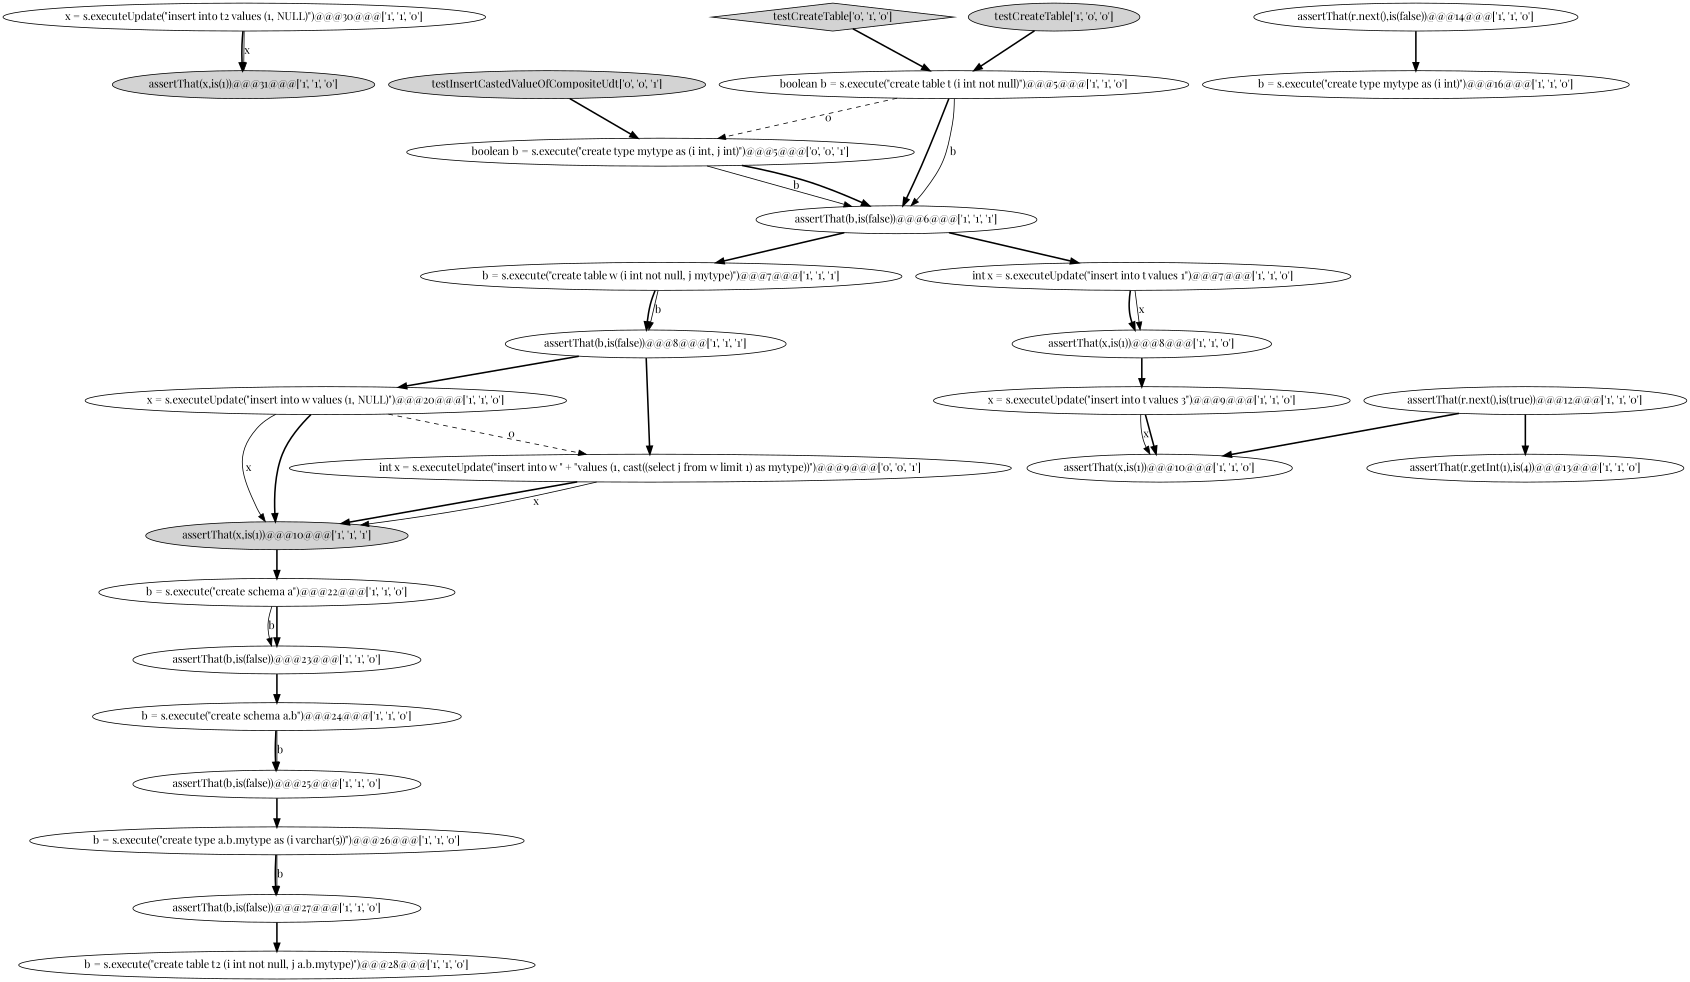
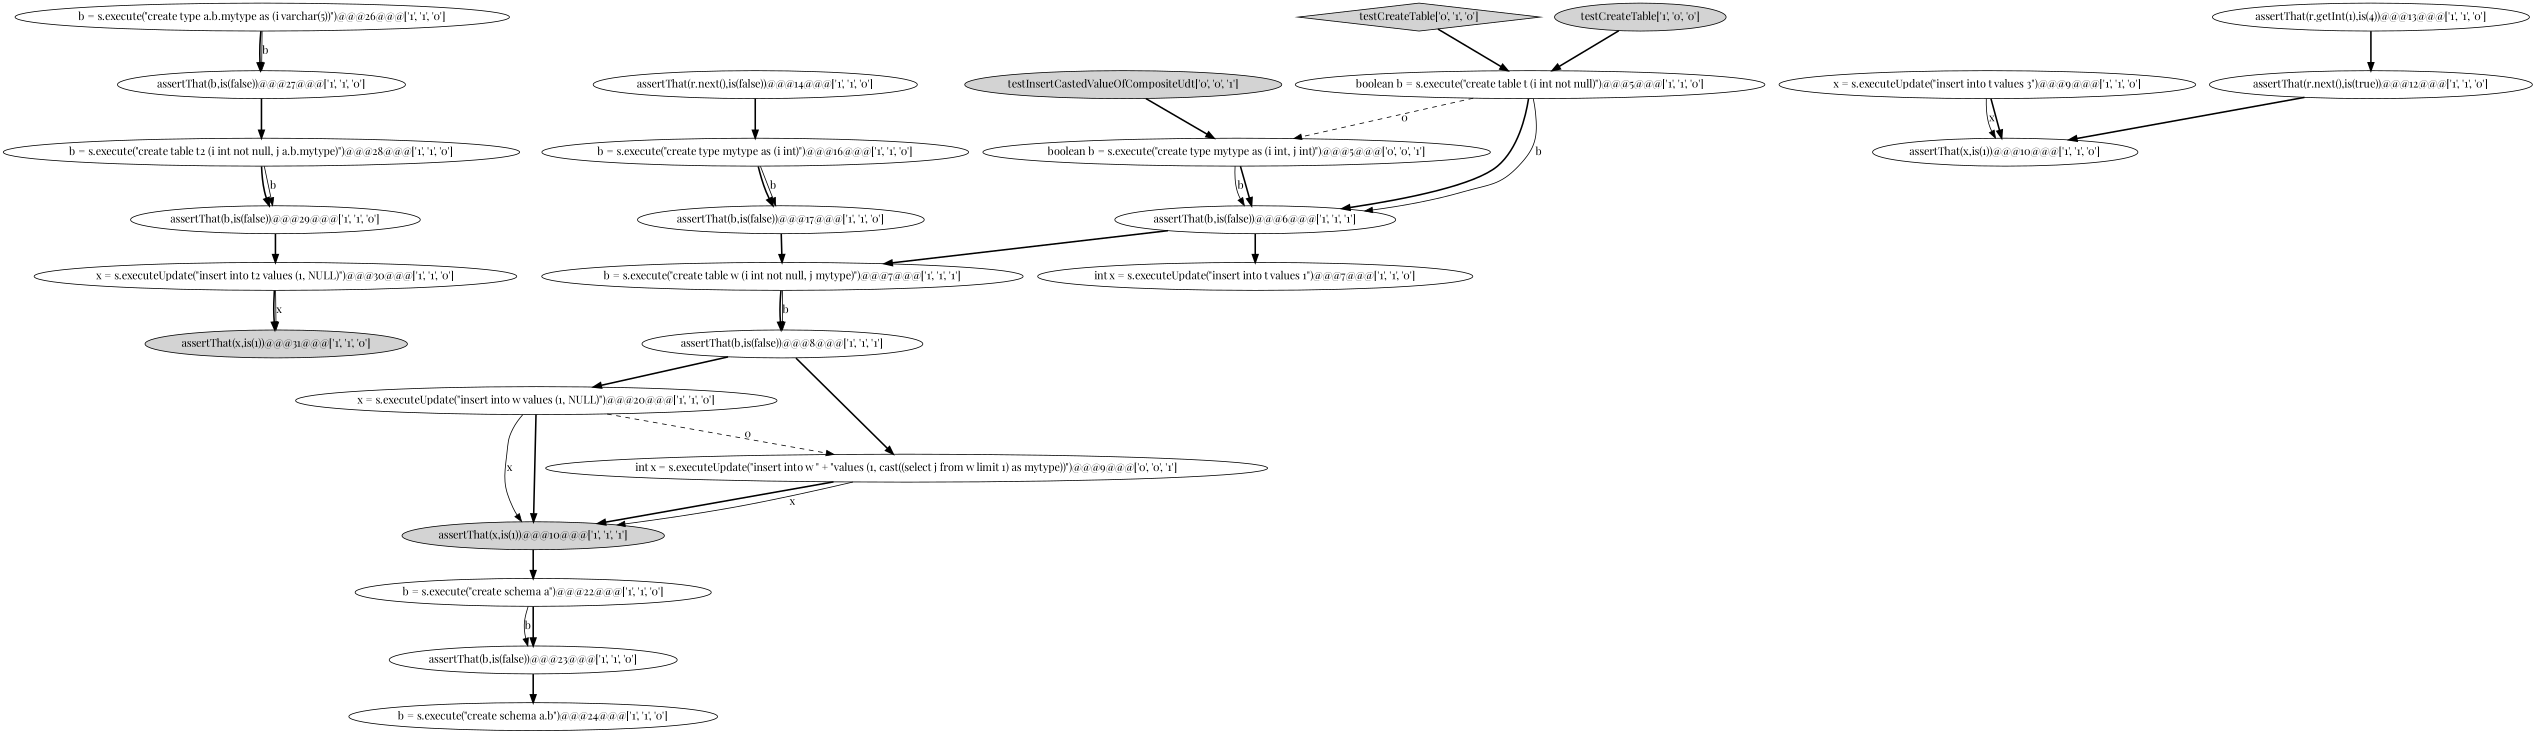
none -> (275, 220)
none -> (781, 220)
(1142, 344) -> none
(1525, 430) -> (2371, 47)
(277, 784) -> none
